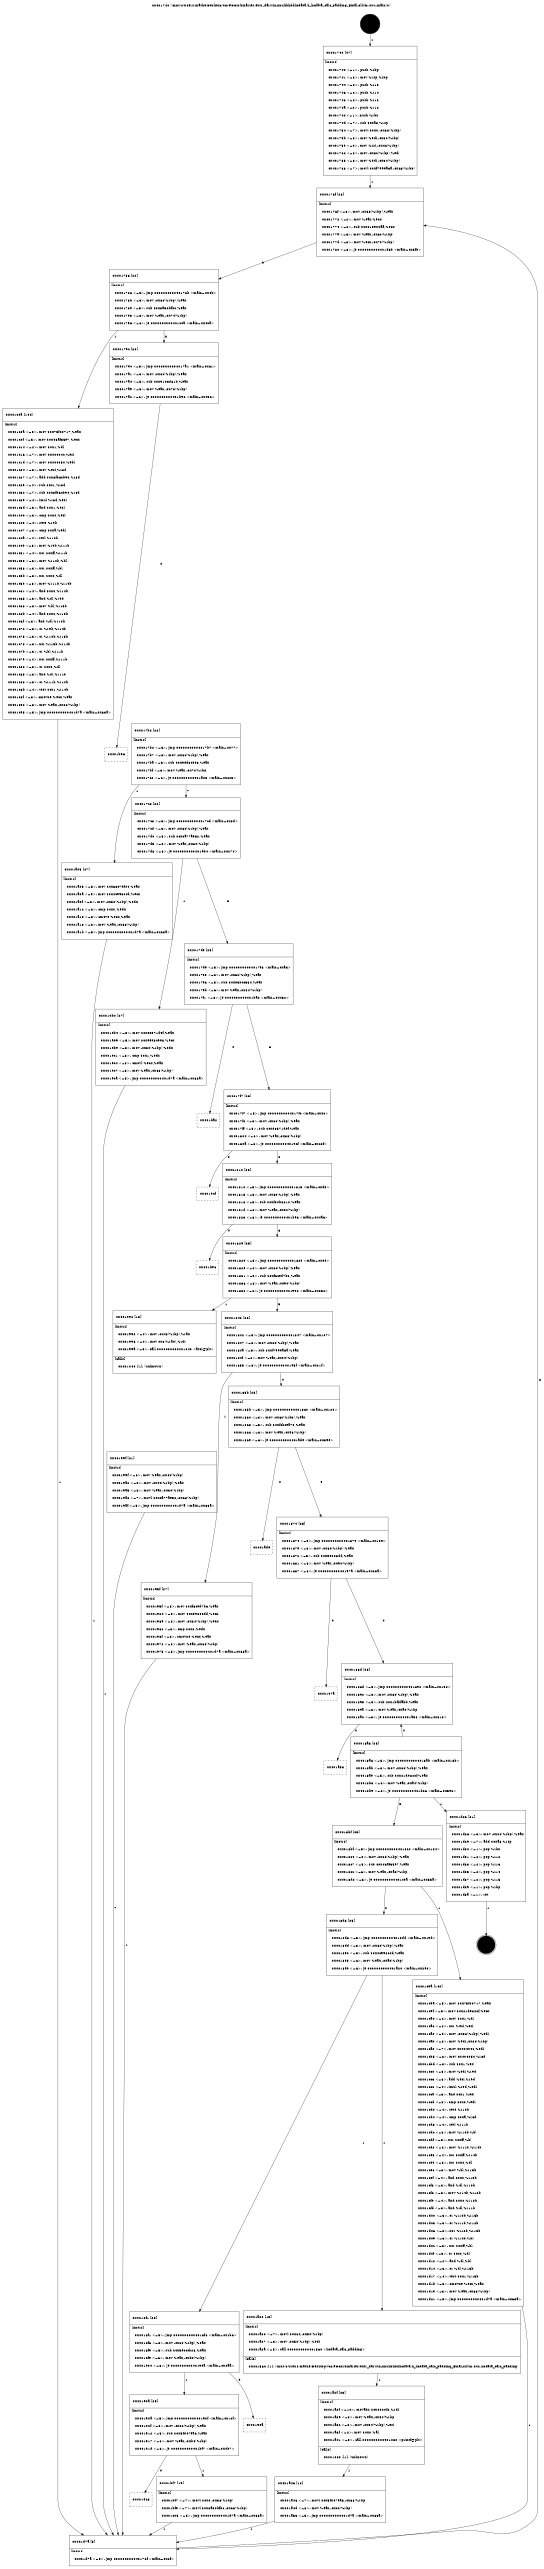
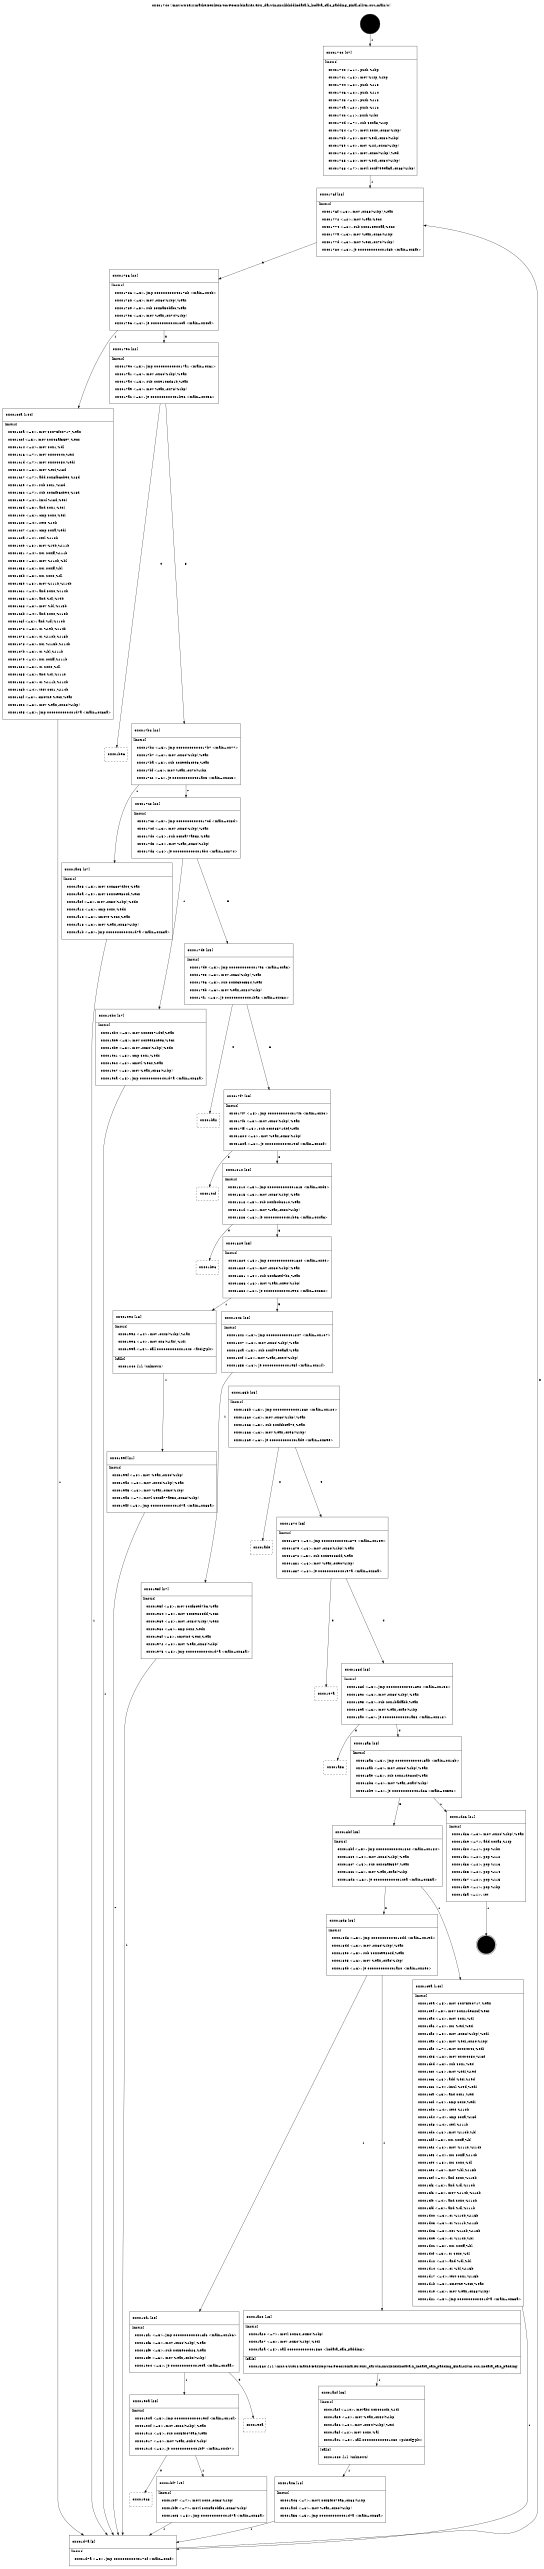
none -> (175, 562)
(281, 1378) -> none
none -> (163, 1411)
(402, 1732) -> (397, 1729)
